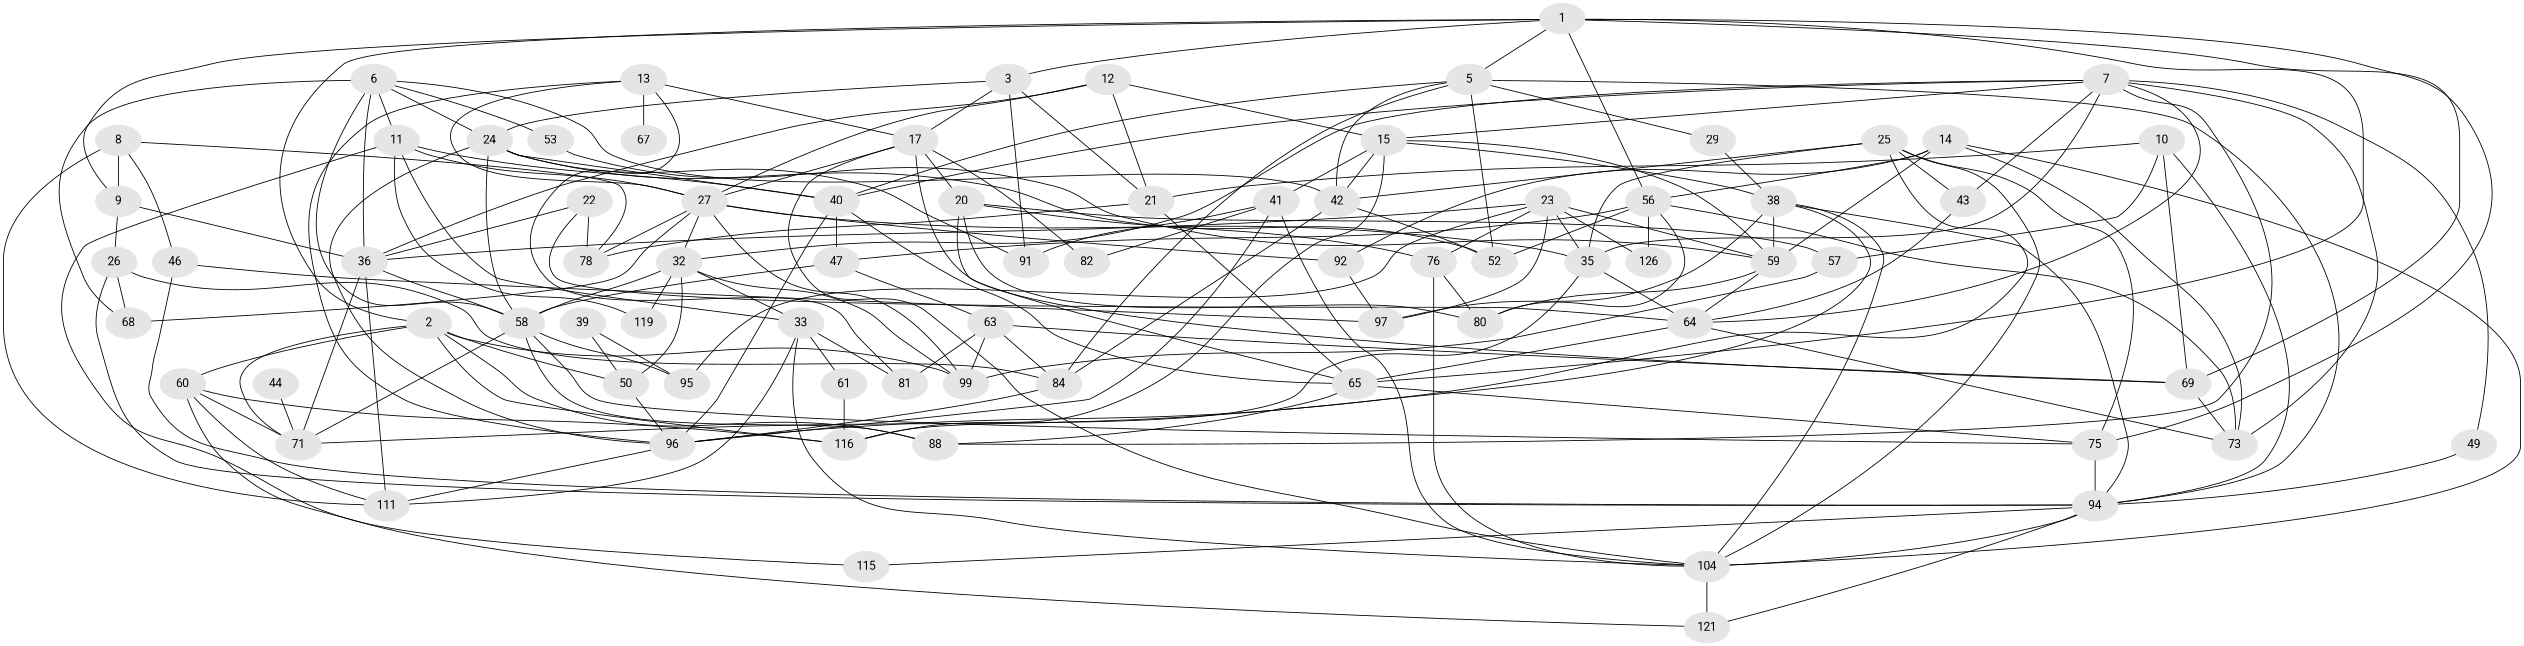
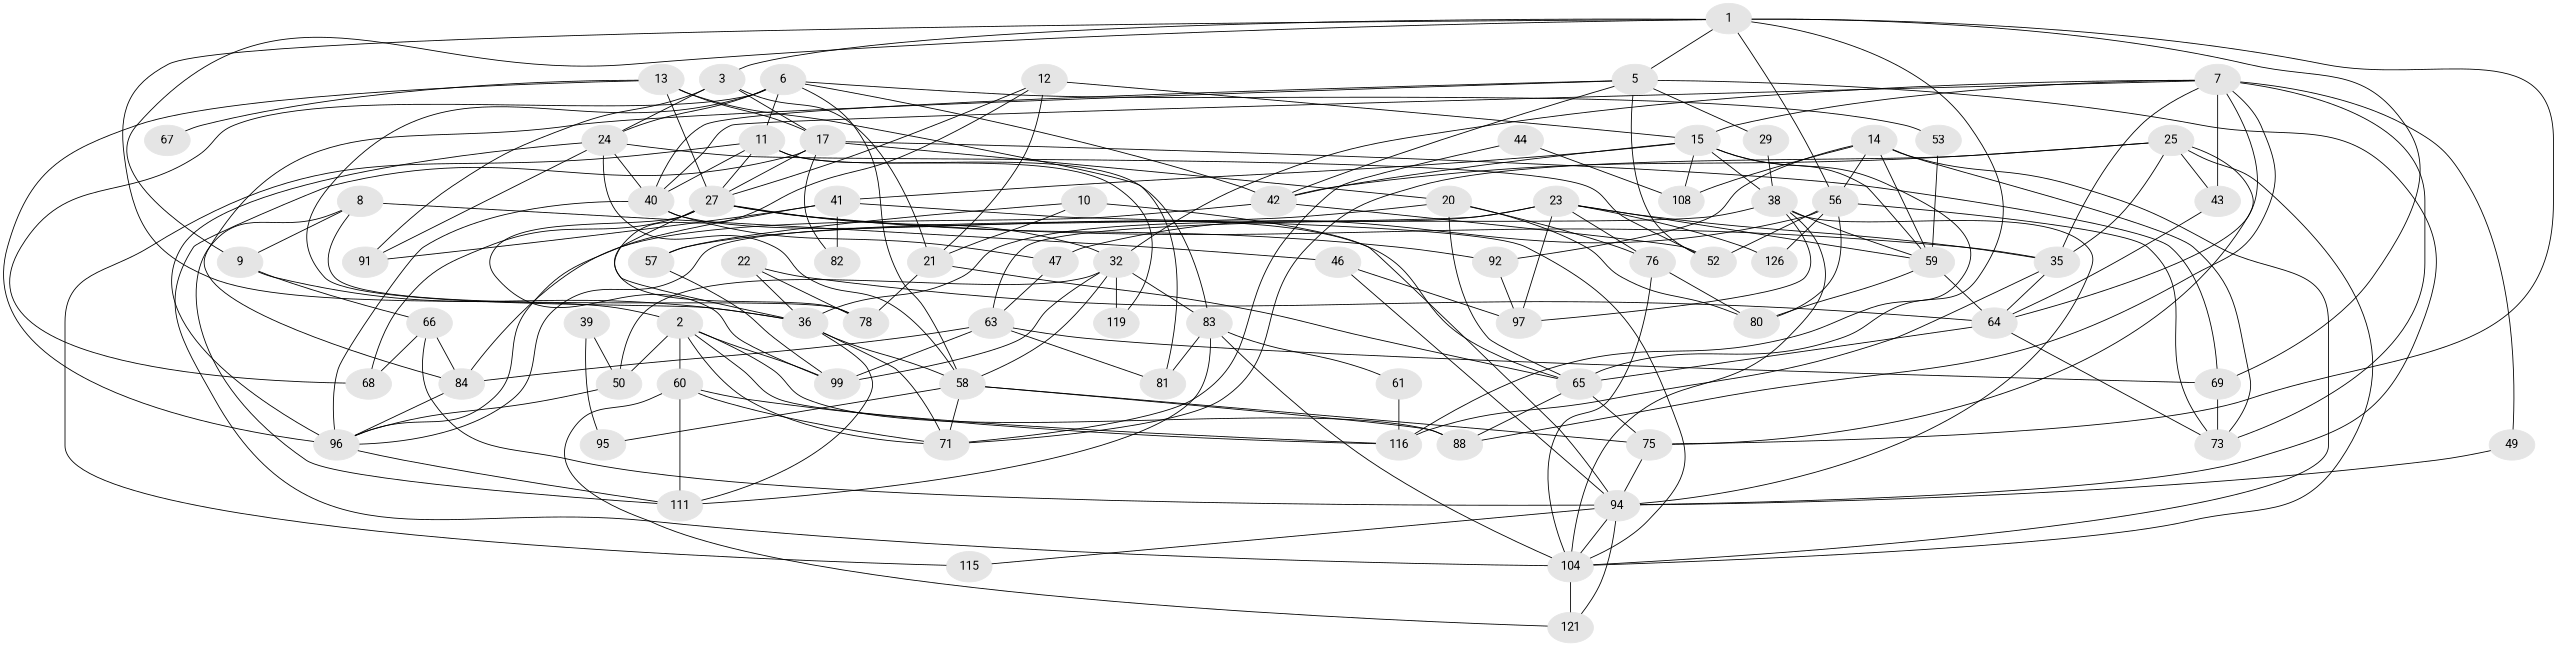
none -> (1681, 201)
(114, 262) -> (430, 323)
(2175, 262) -> none
(676, 284) -> none
(1109, 295) -> (1244, 223)
(801, 323) -> (1209, 323)
